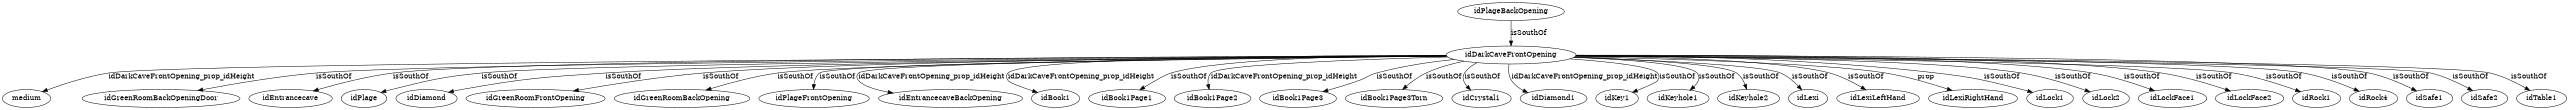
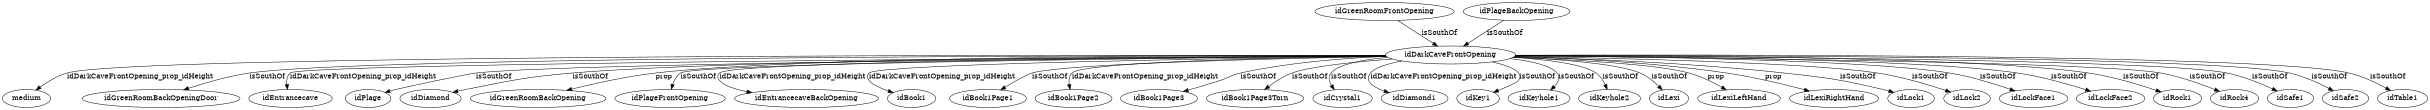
(1012, 61) -> (1415, 32)
(411, 77) -> (363, 77)
(795, 77) -> (664, 77)
(1866, 77) -> (1716, 77)
